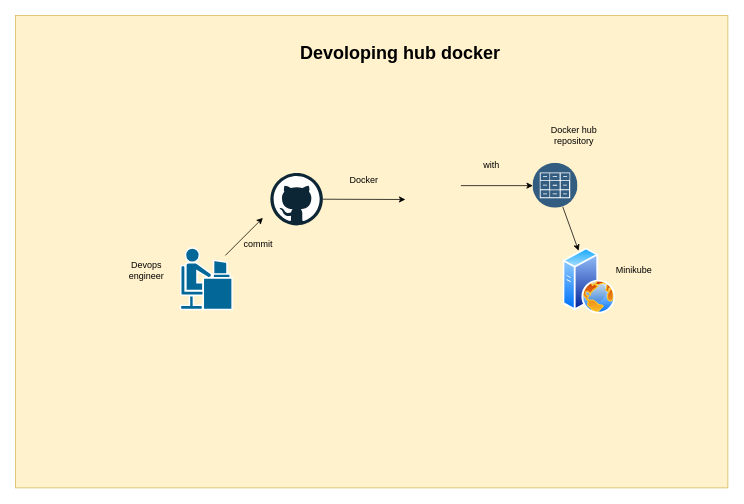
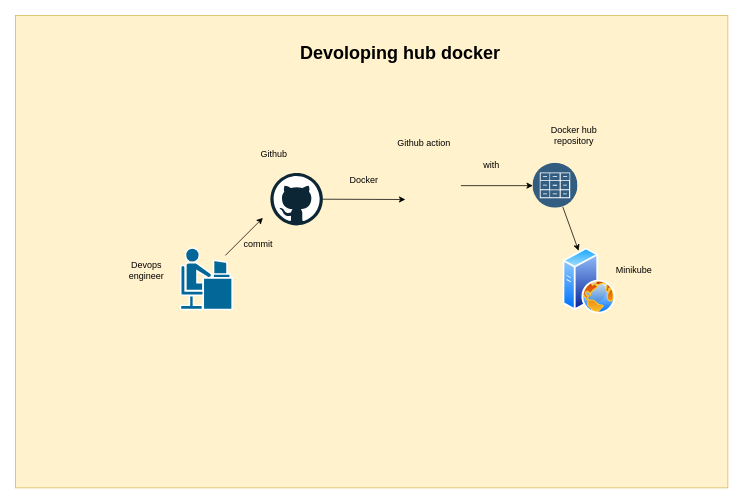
none -> (424, 143)
none -> (274, 154)
